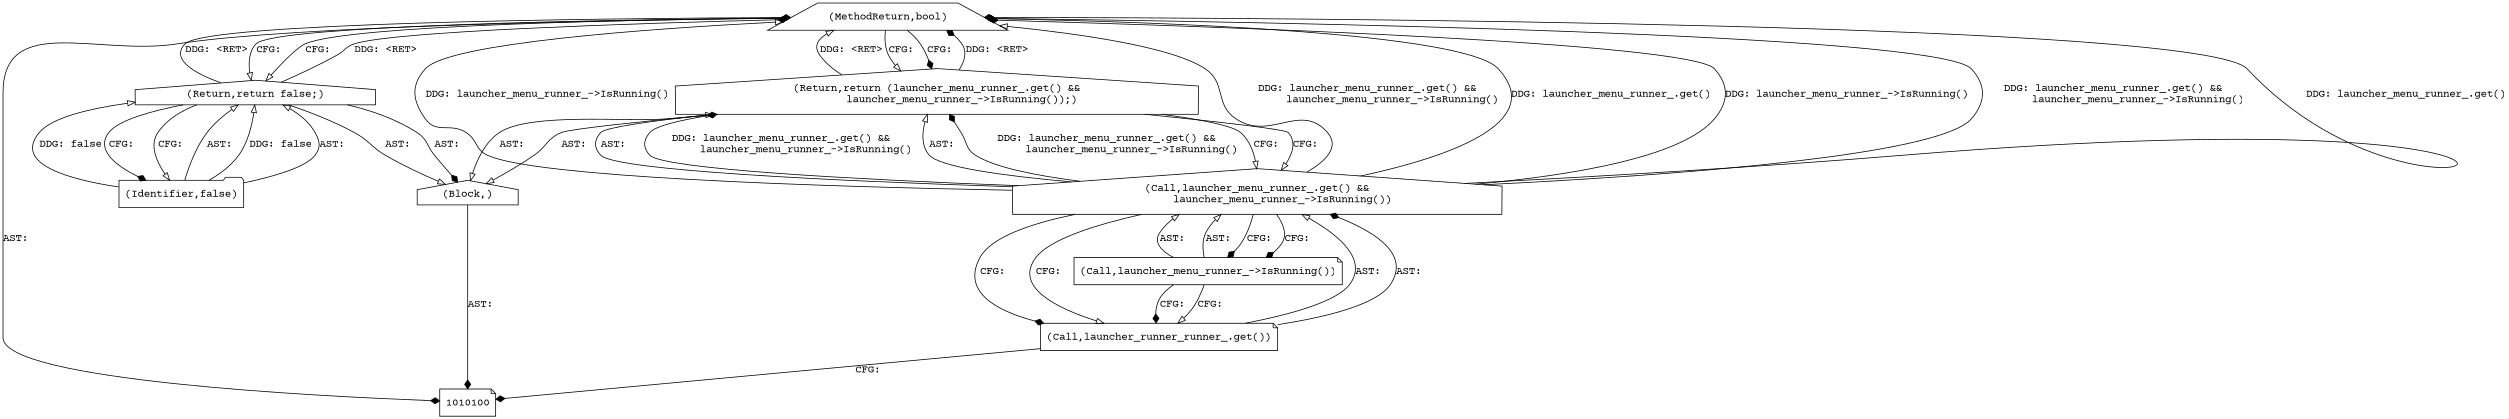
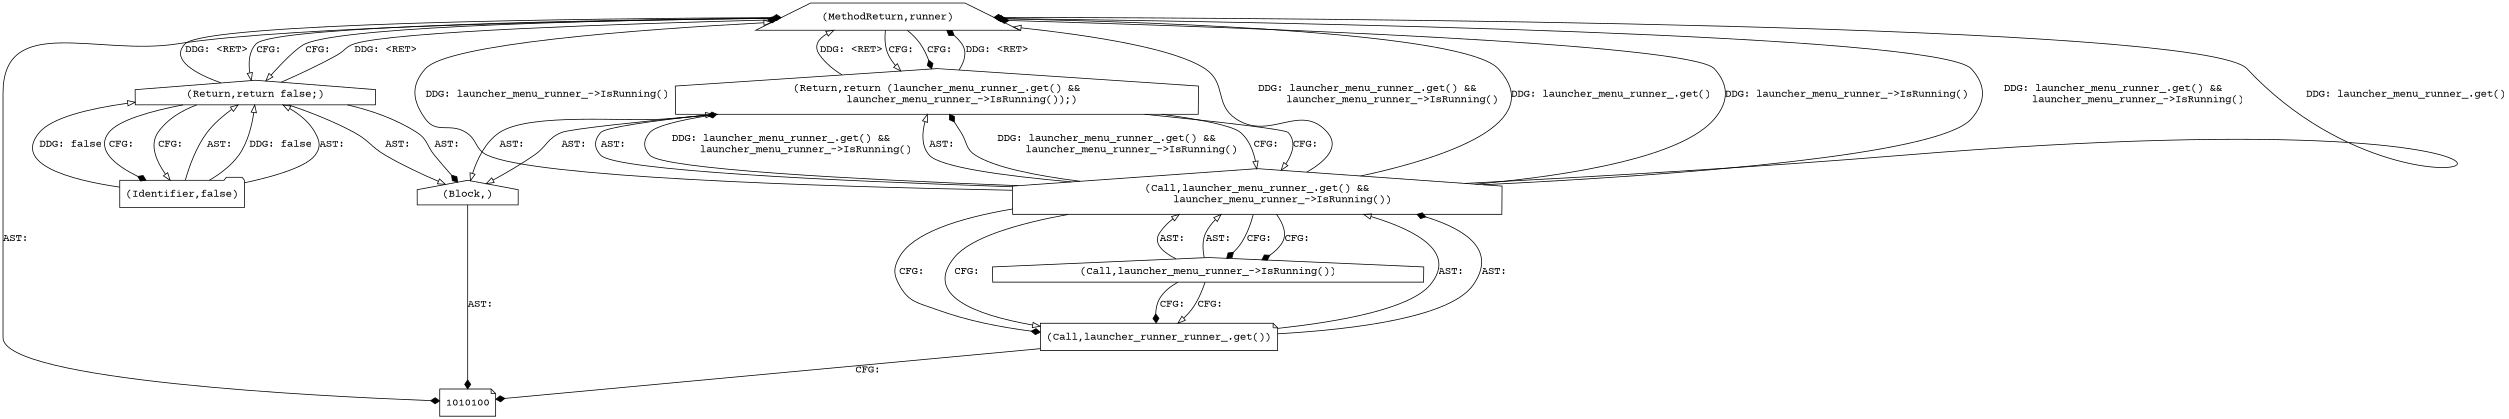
(888, 17) -> (888, 17)
(1208, 271) -> (1208, 271)
